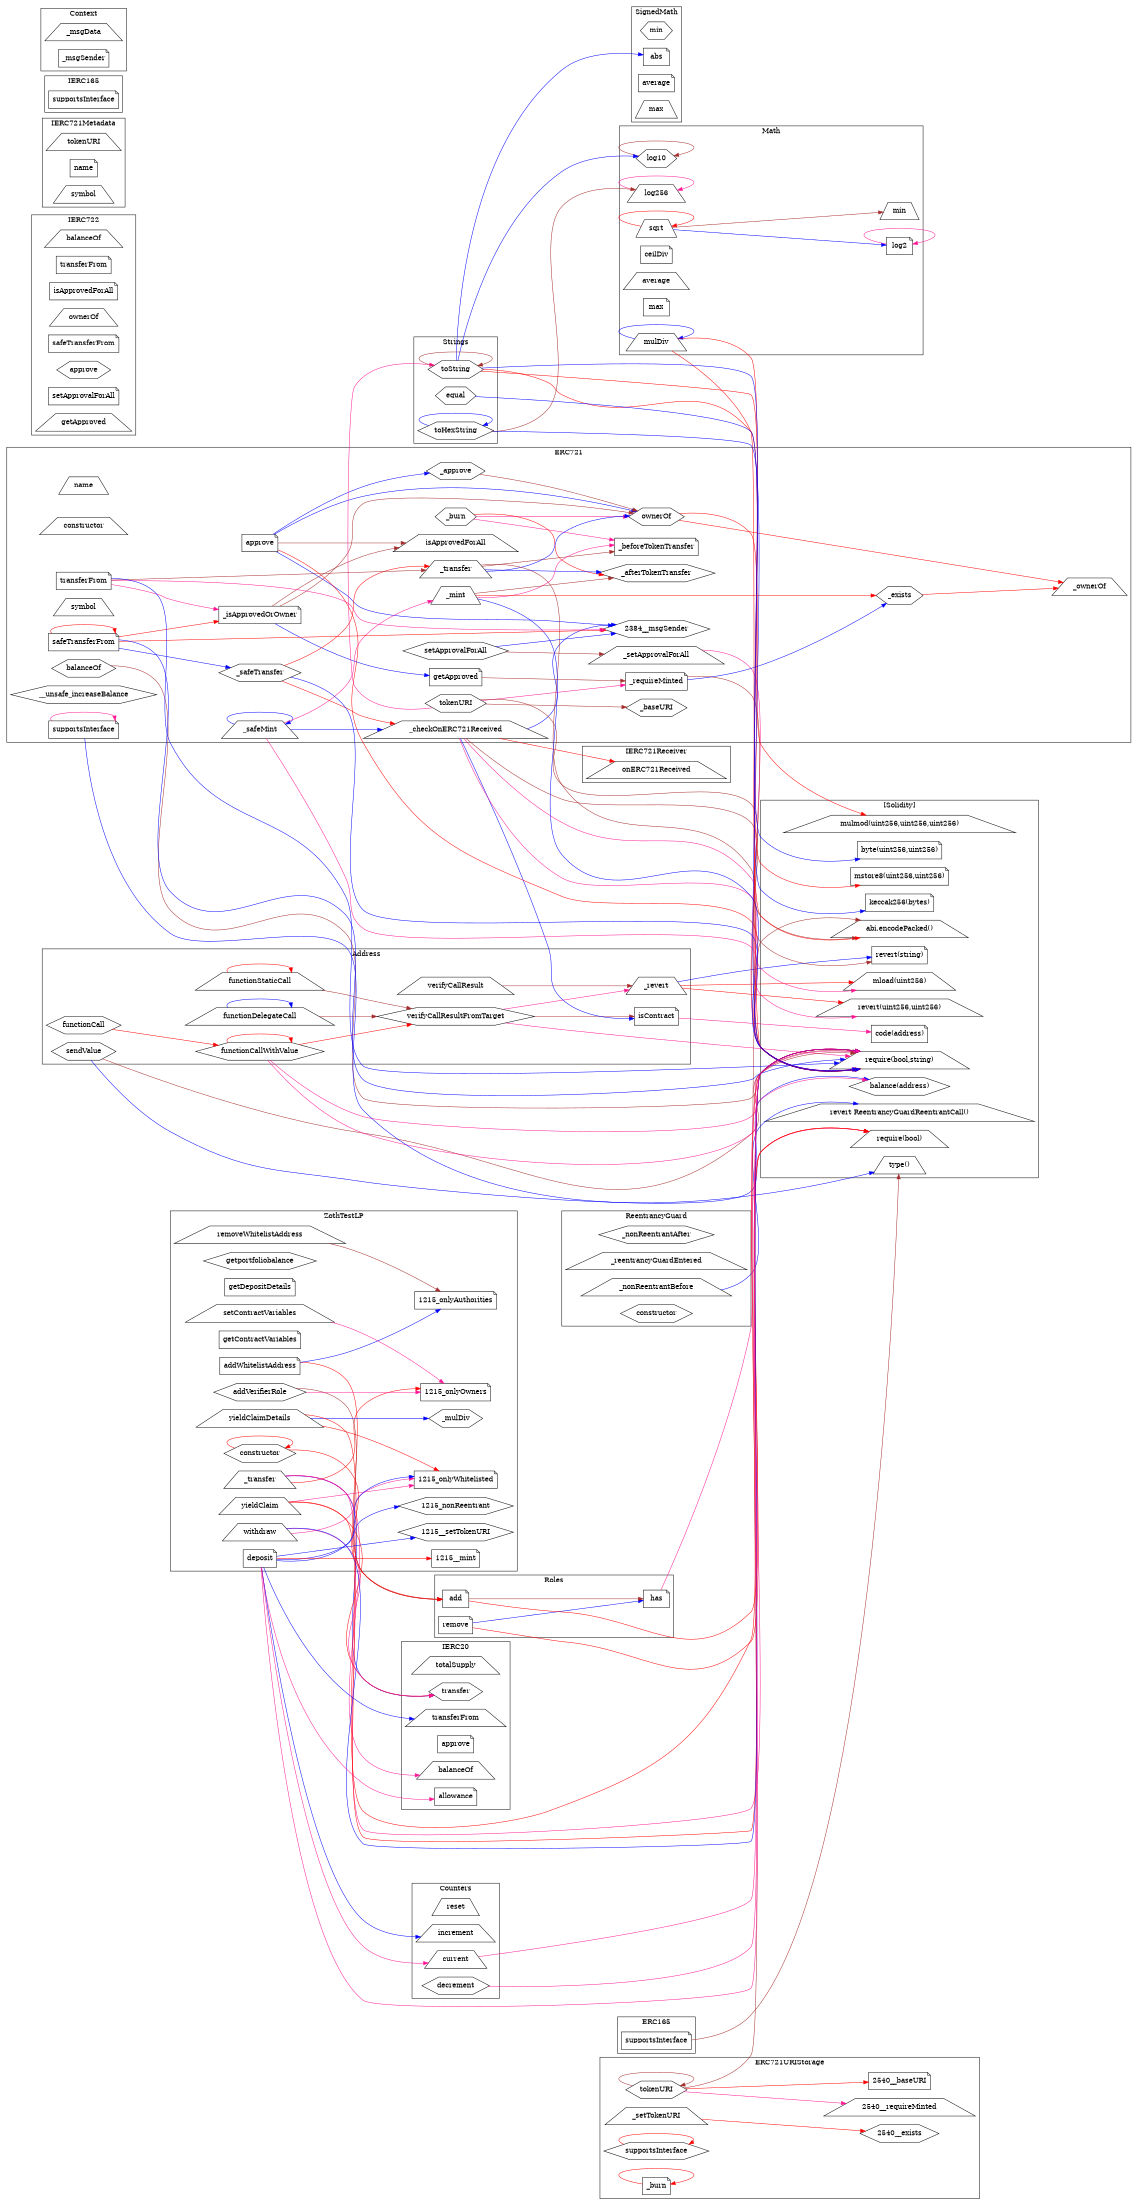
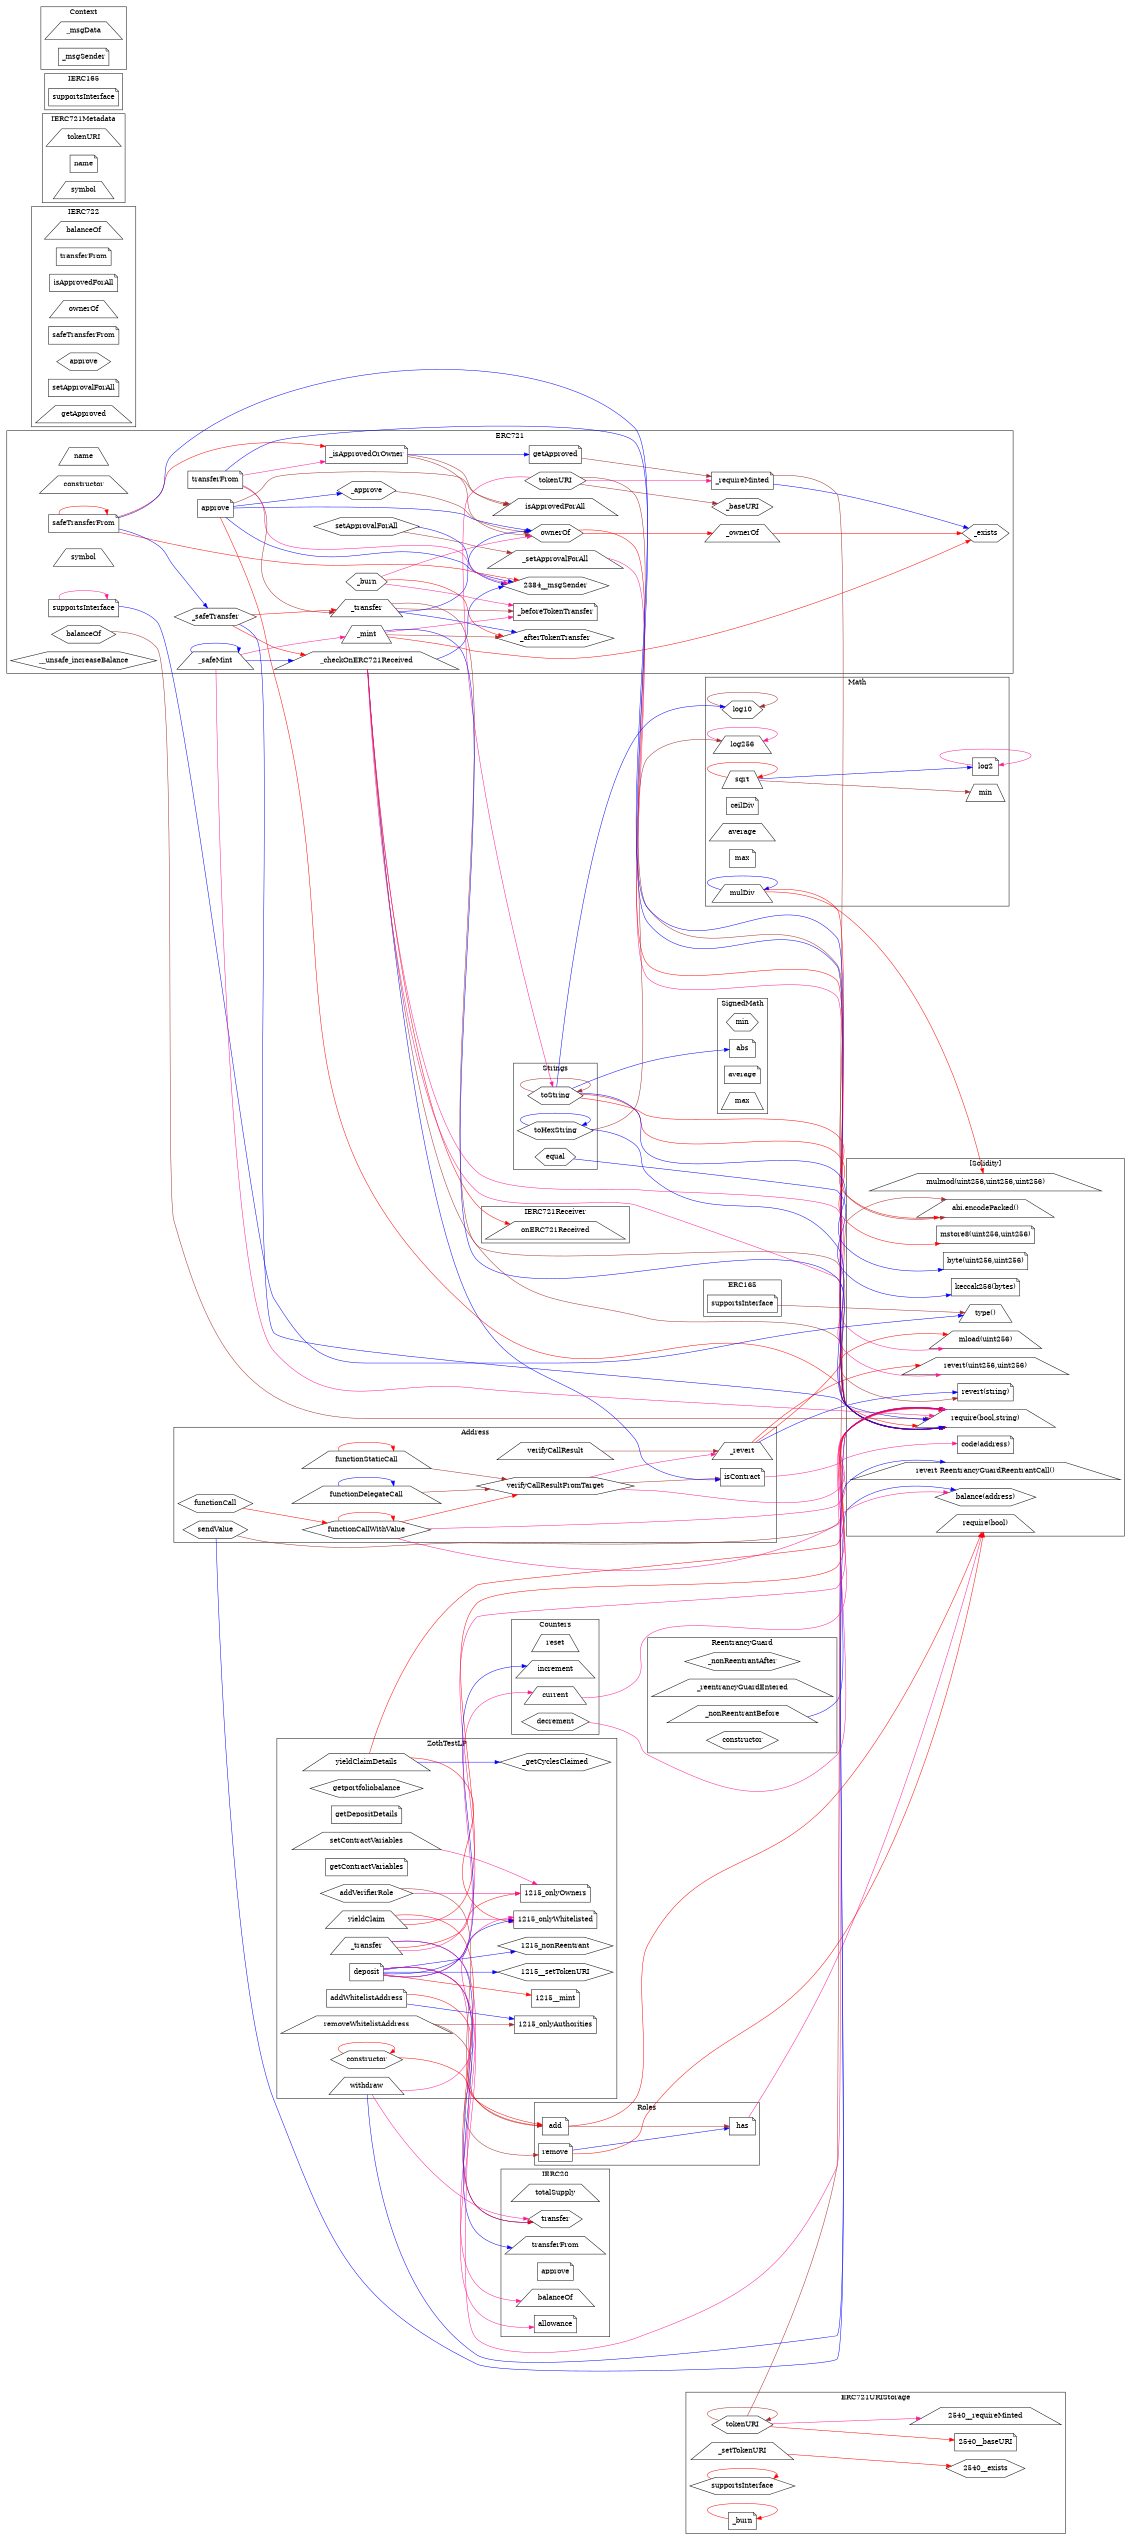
(988, 591) -> (865, 533)
(456, 1418) -> (555, 1762)
none -> (474, 2136)
